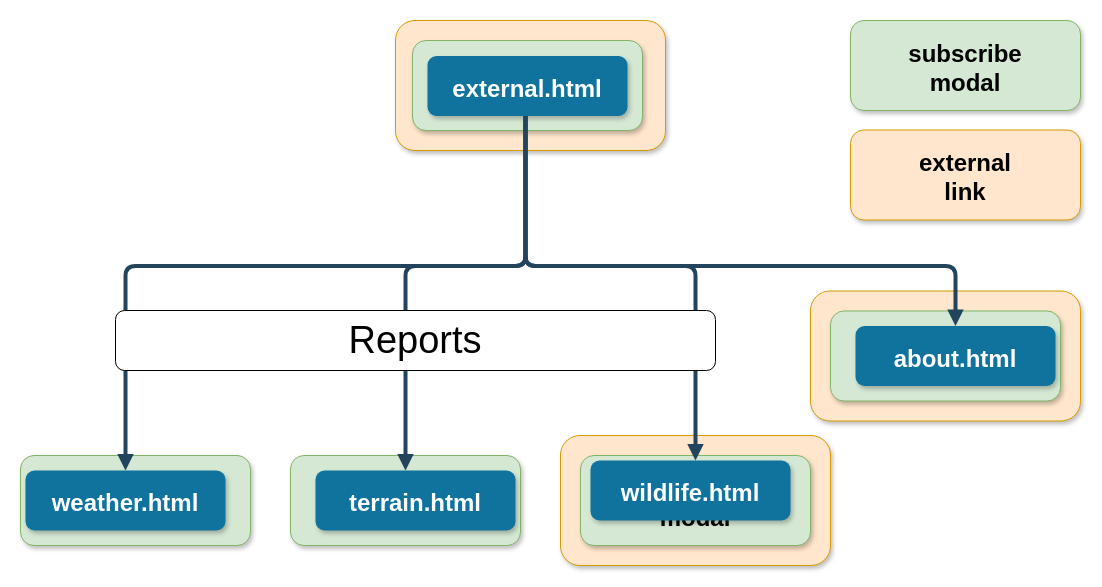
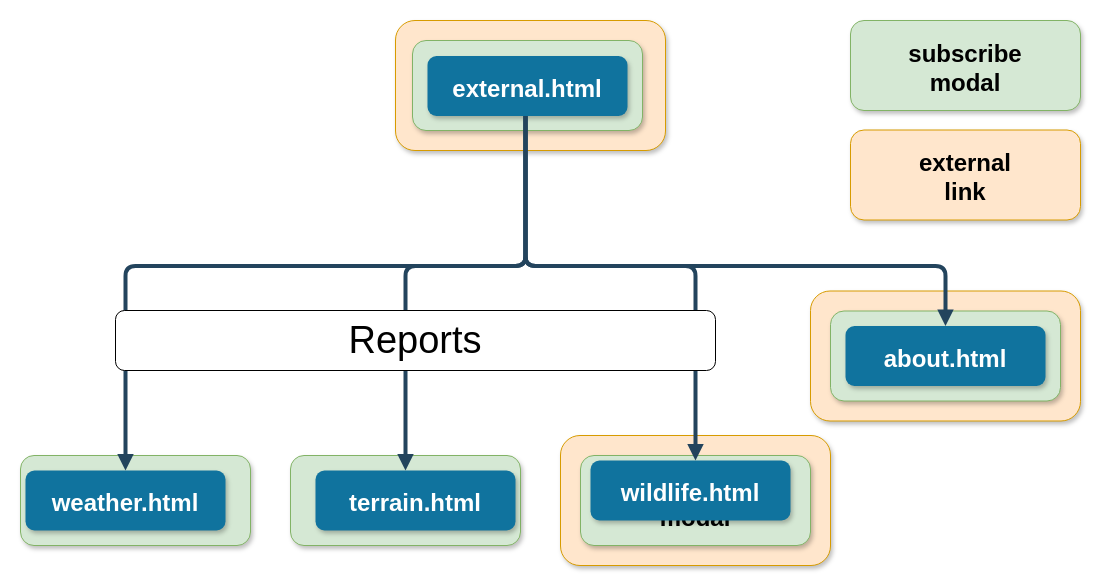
(956, 356) -> (946, 356)
